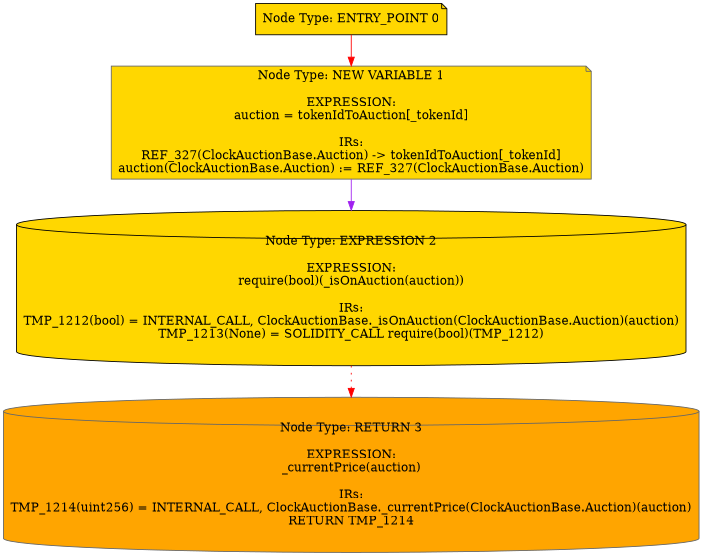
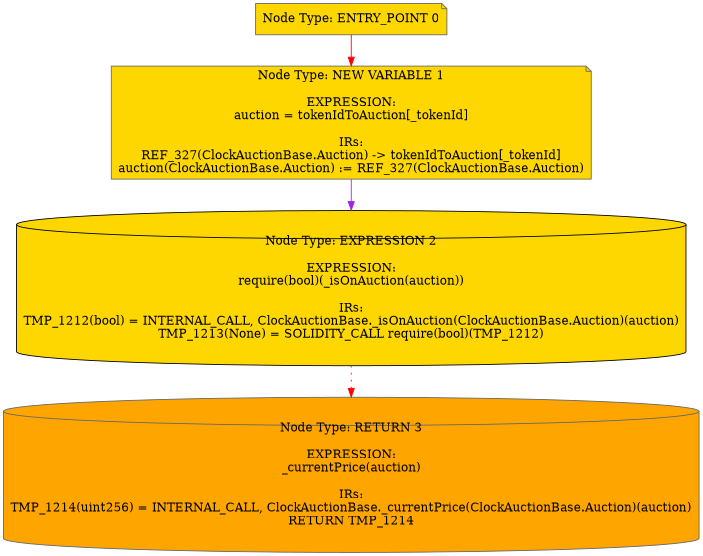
(351, 19) -> (351, 19)
